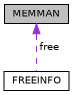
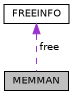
(36, 53) -> (36, 53)
